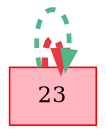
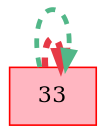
(53, 96) -> (53, 96)
